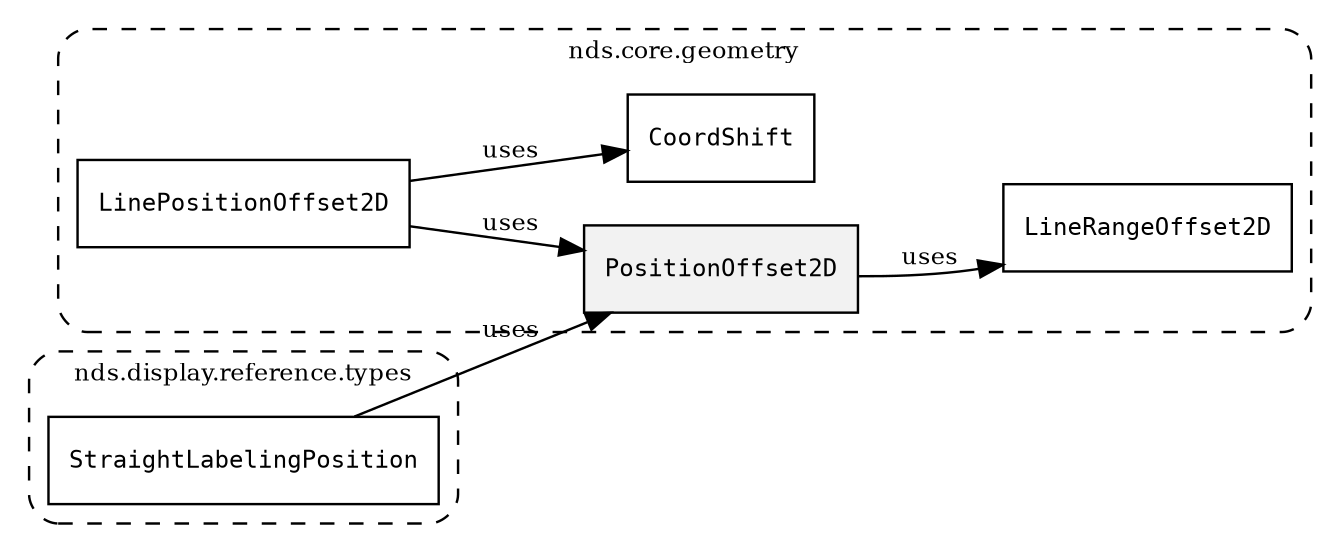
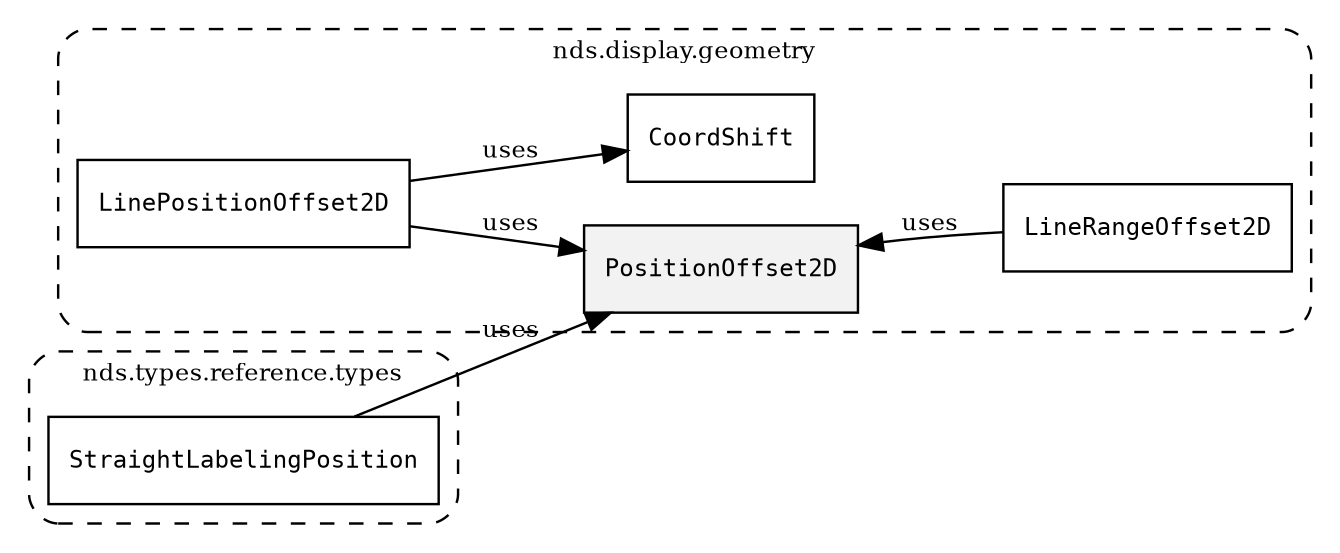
(685, 52) -> (685, 52)
(918, 275) -> (943, 236)
(244, 374) -> (244, 374)
